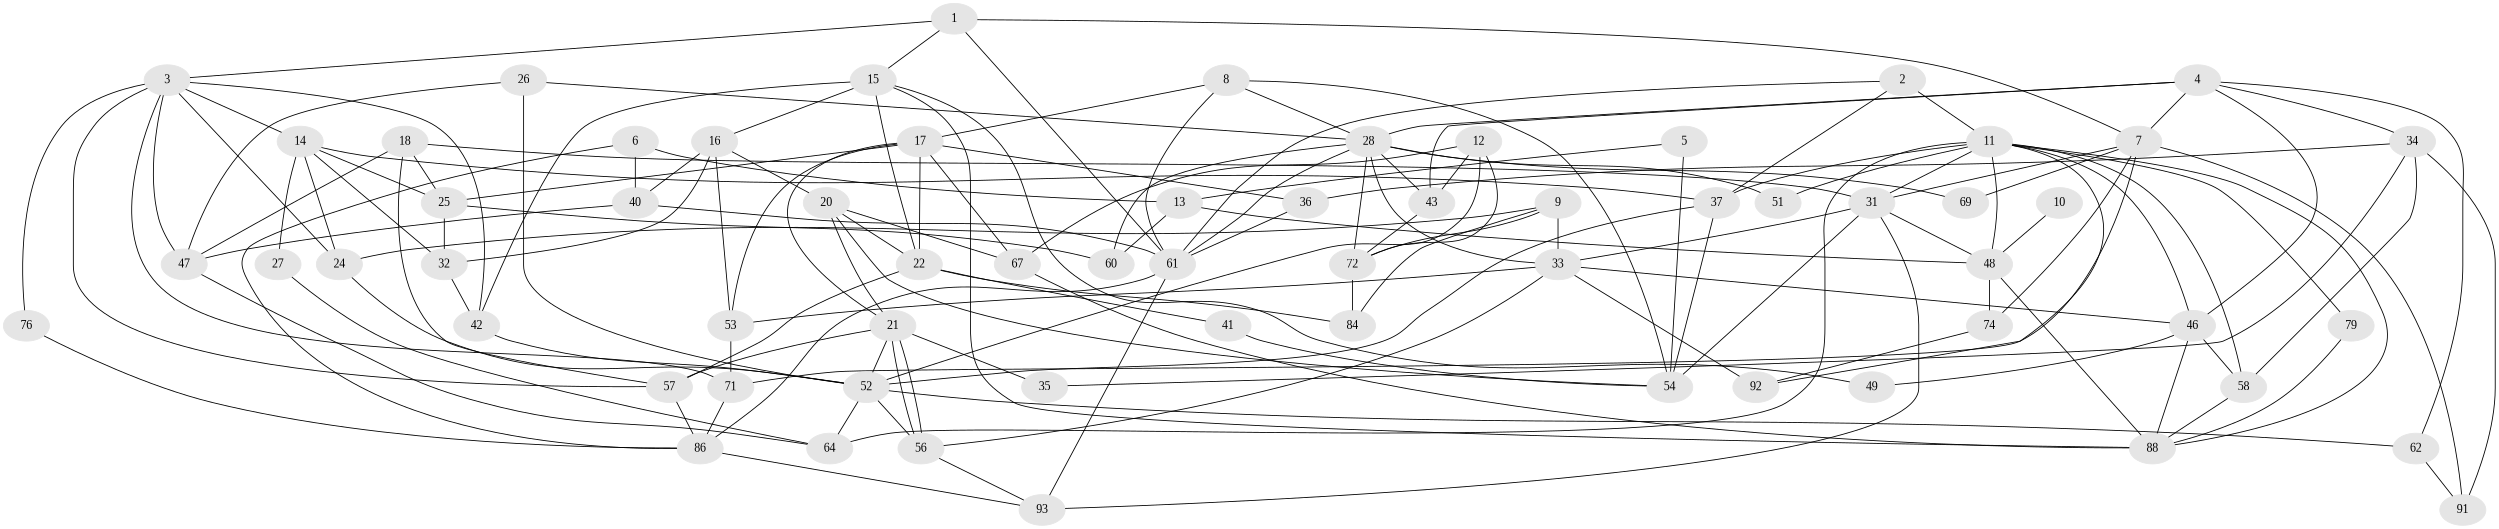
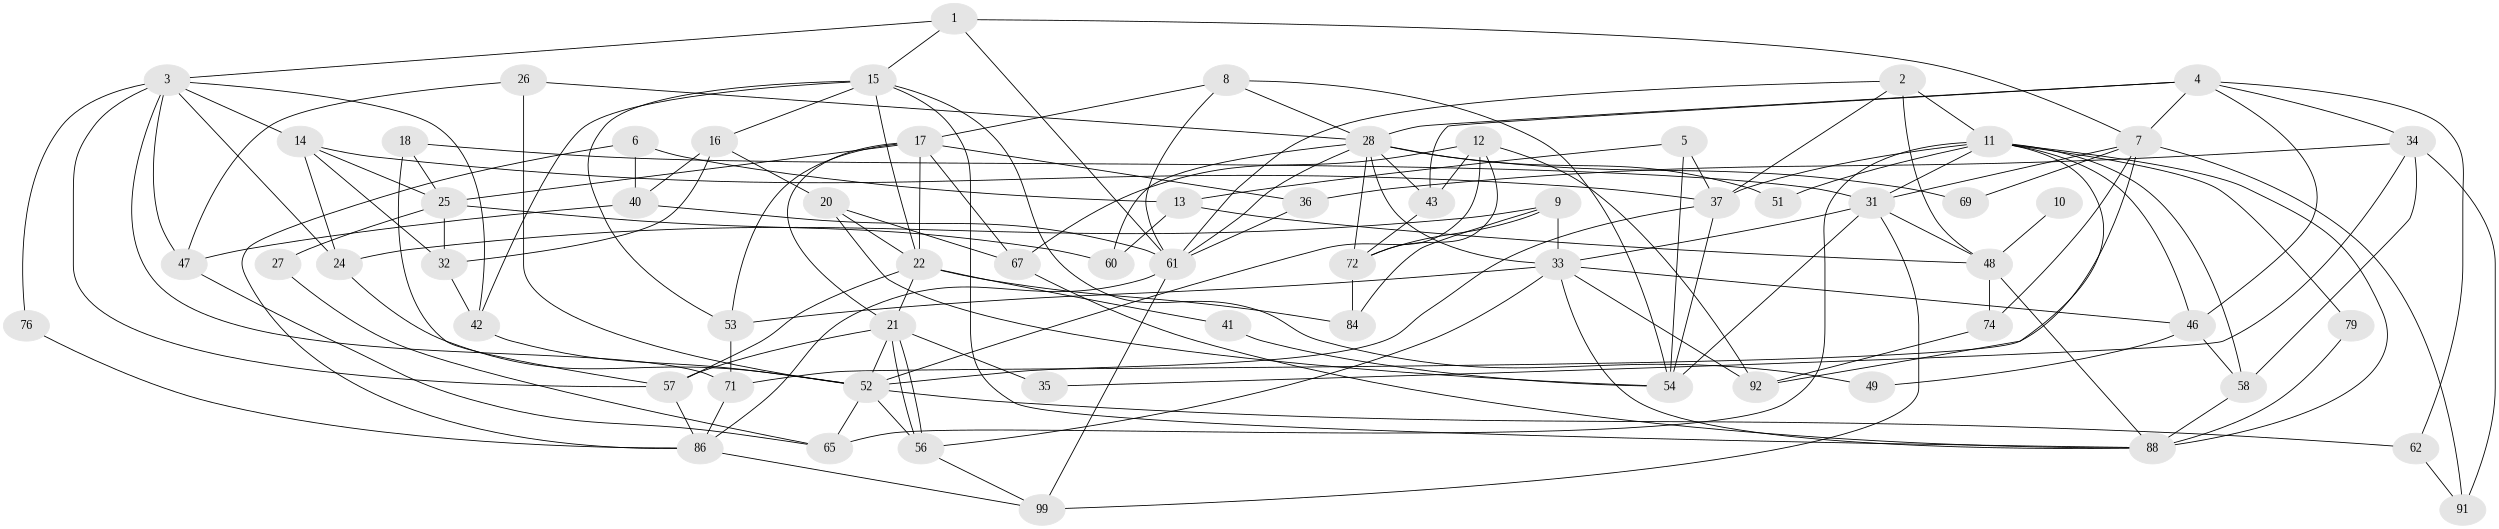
none -> (1700, 172)
(286, 198) -> (378, 224)
(294, 202) -> none
(1997, 203) -> (1919, 184)
(723, 234) -> (607, 125)
none -> (1644, 237)
(854, 267) -> (904, 301)
(2172, 387) -> (1665, 412)
(830, 449) -> (830, 449)
(1042, 510) -> (1042, 510)
